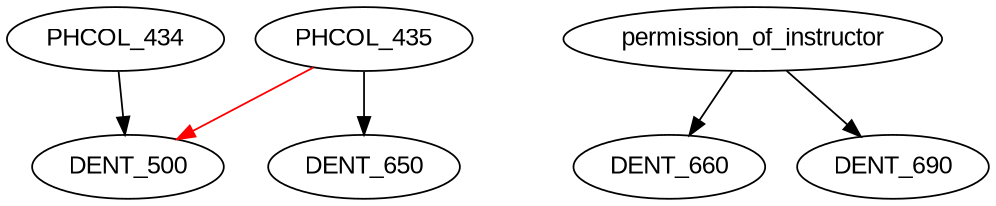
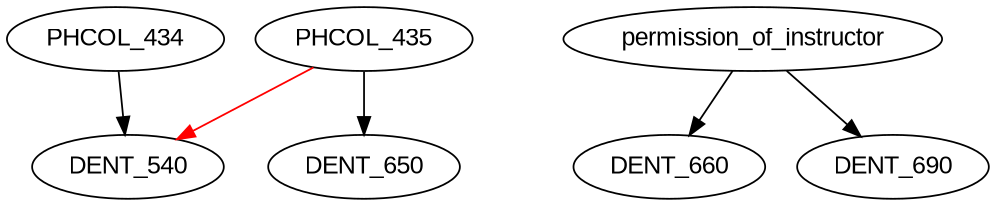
(128, 167) -> (128, 167)
